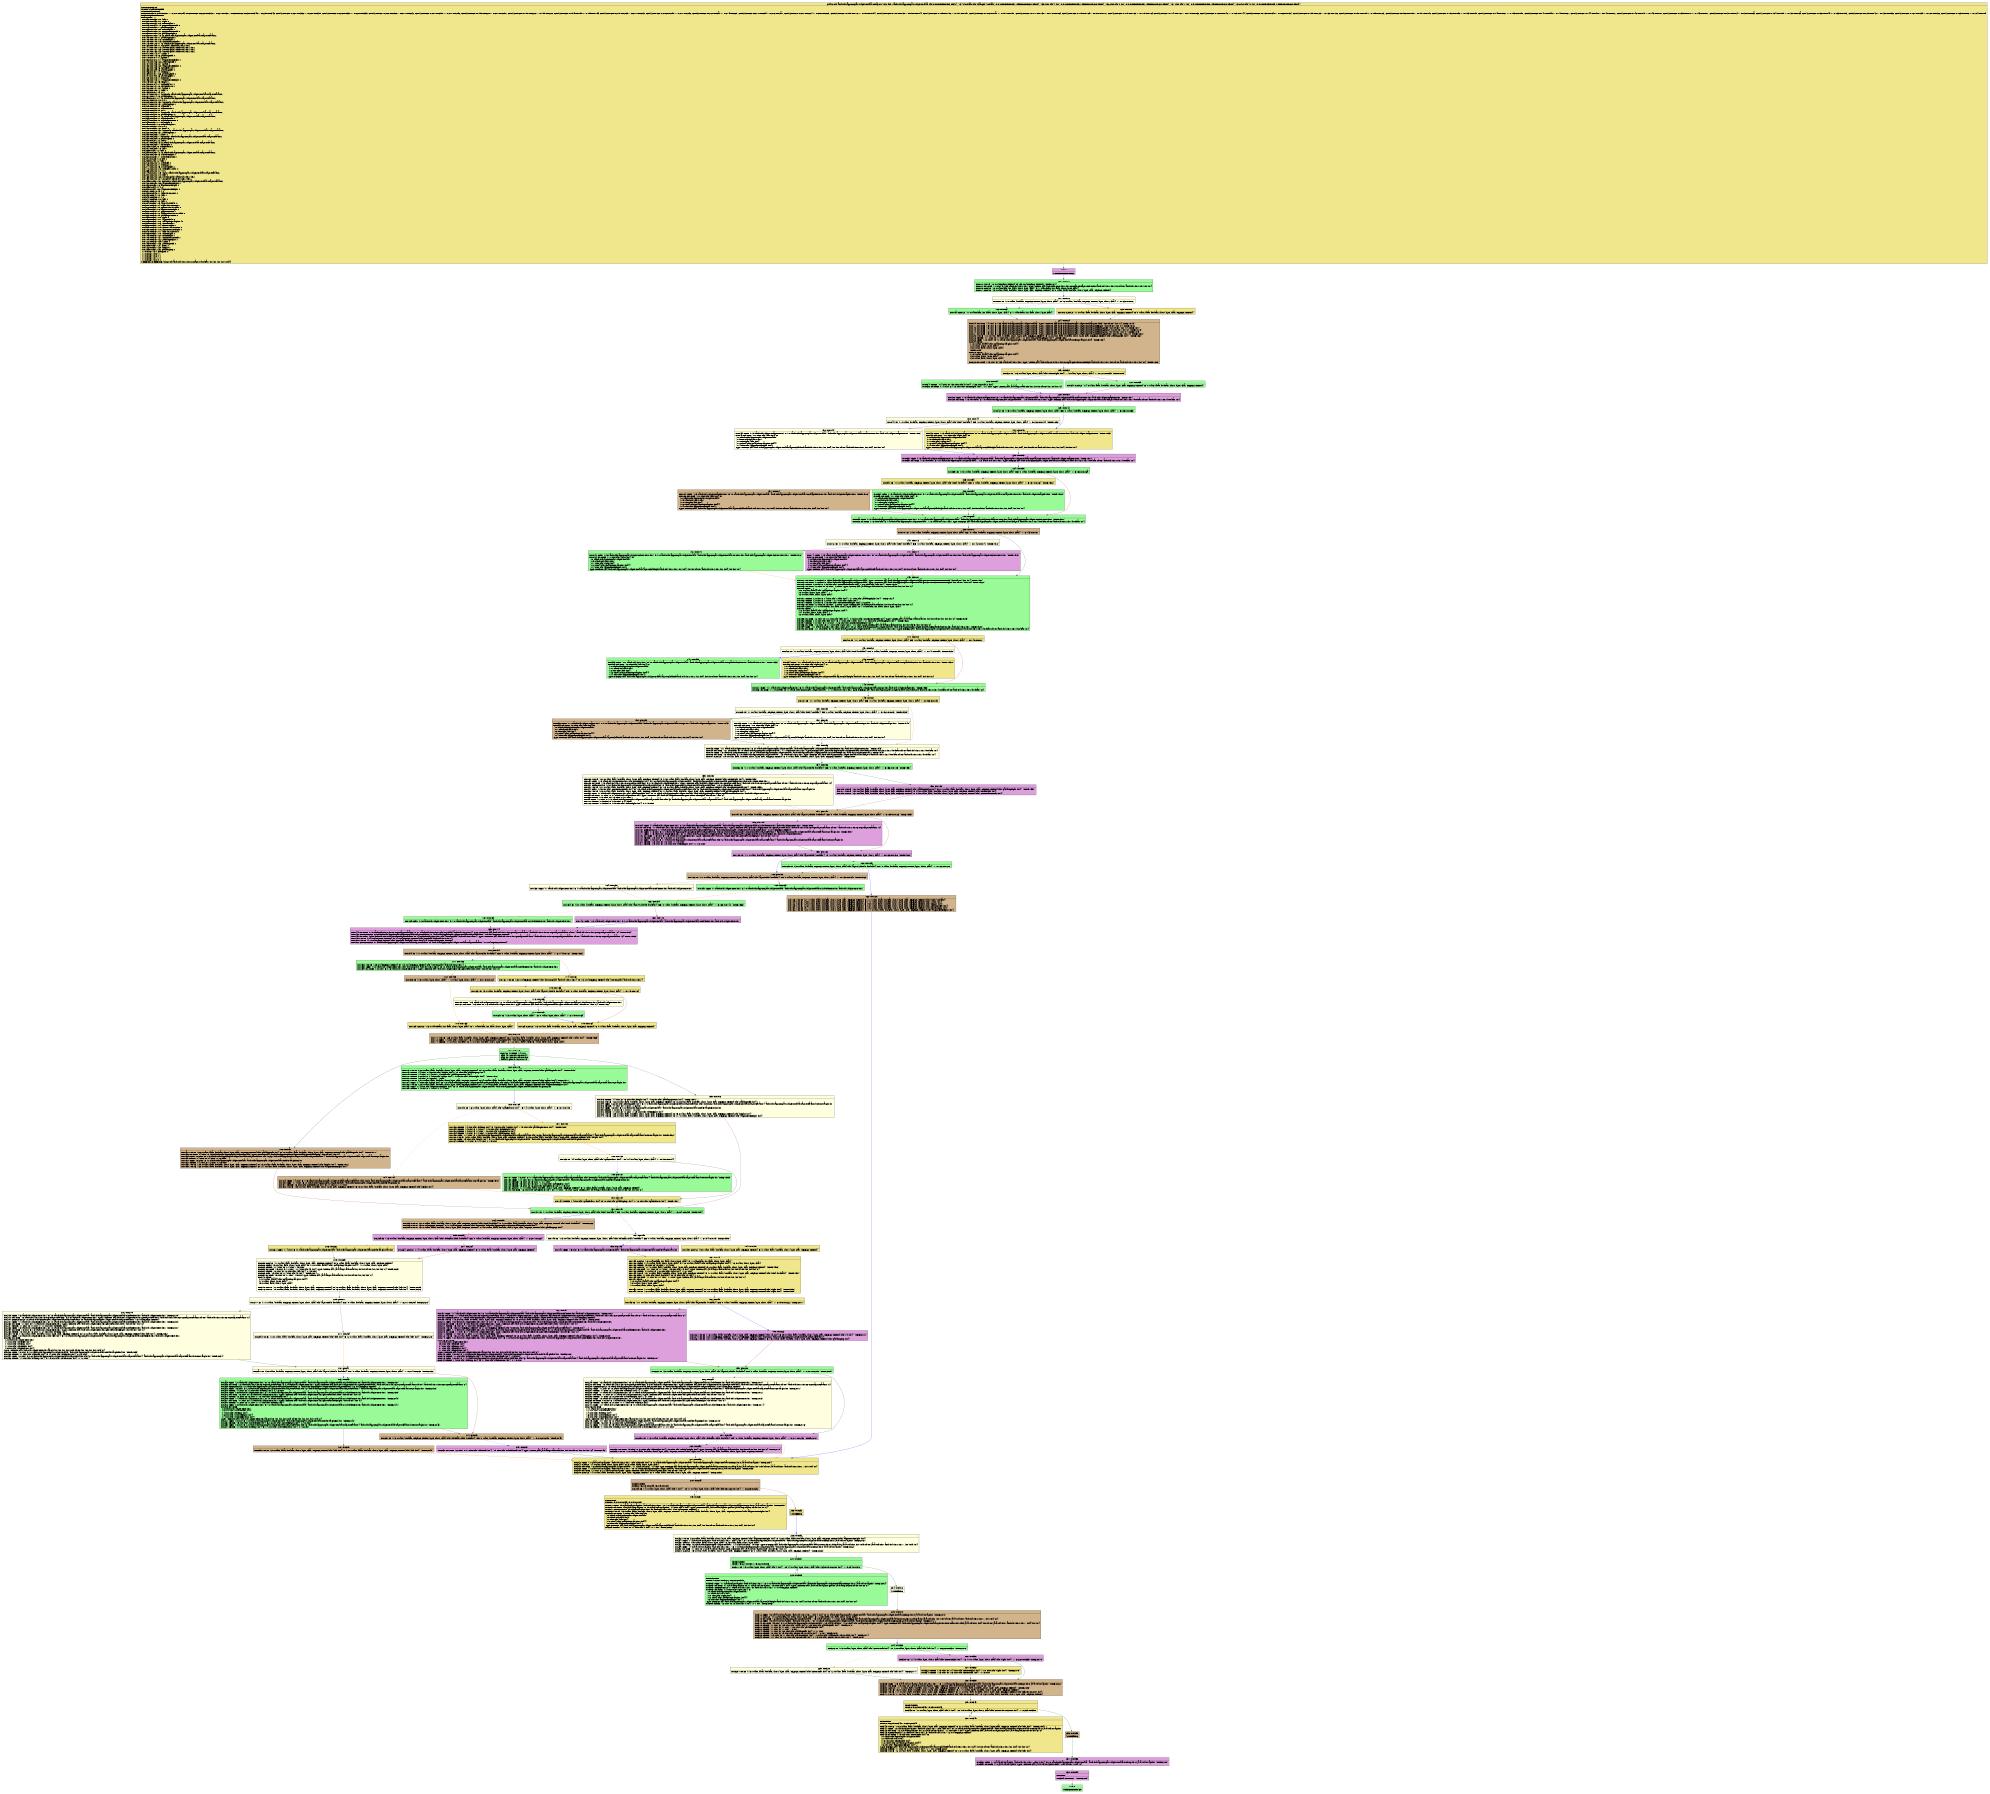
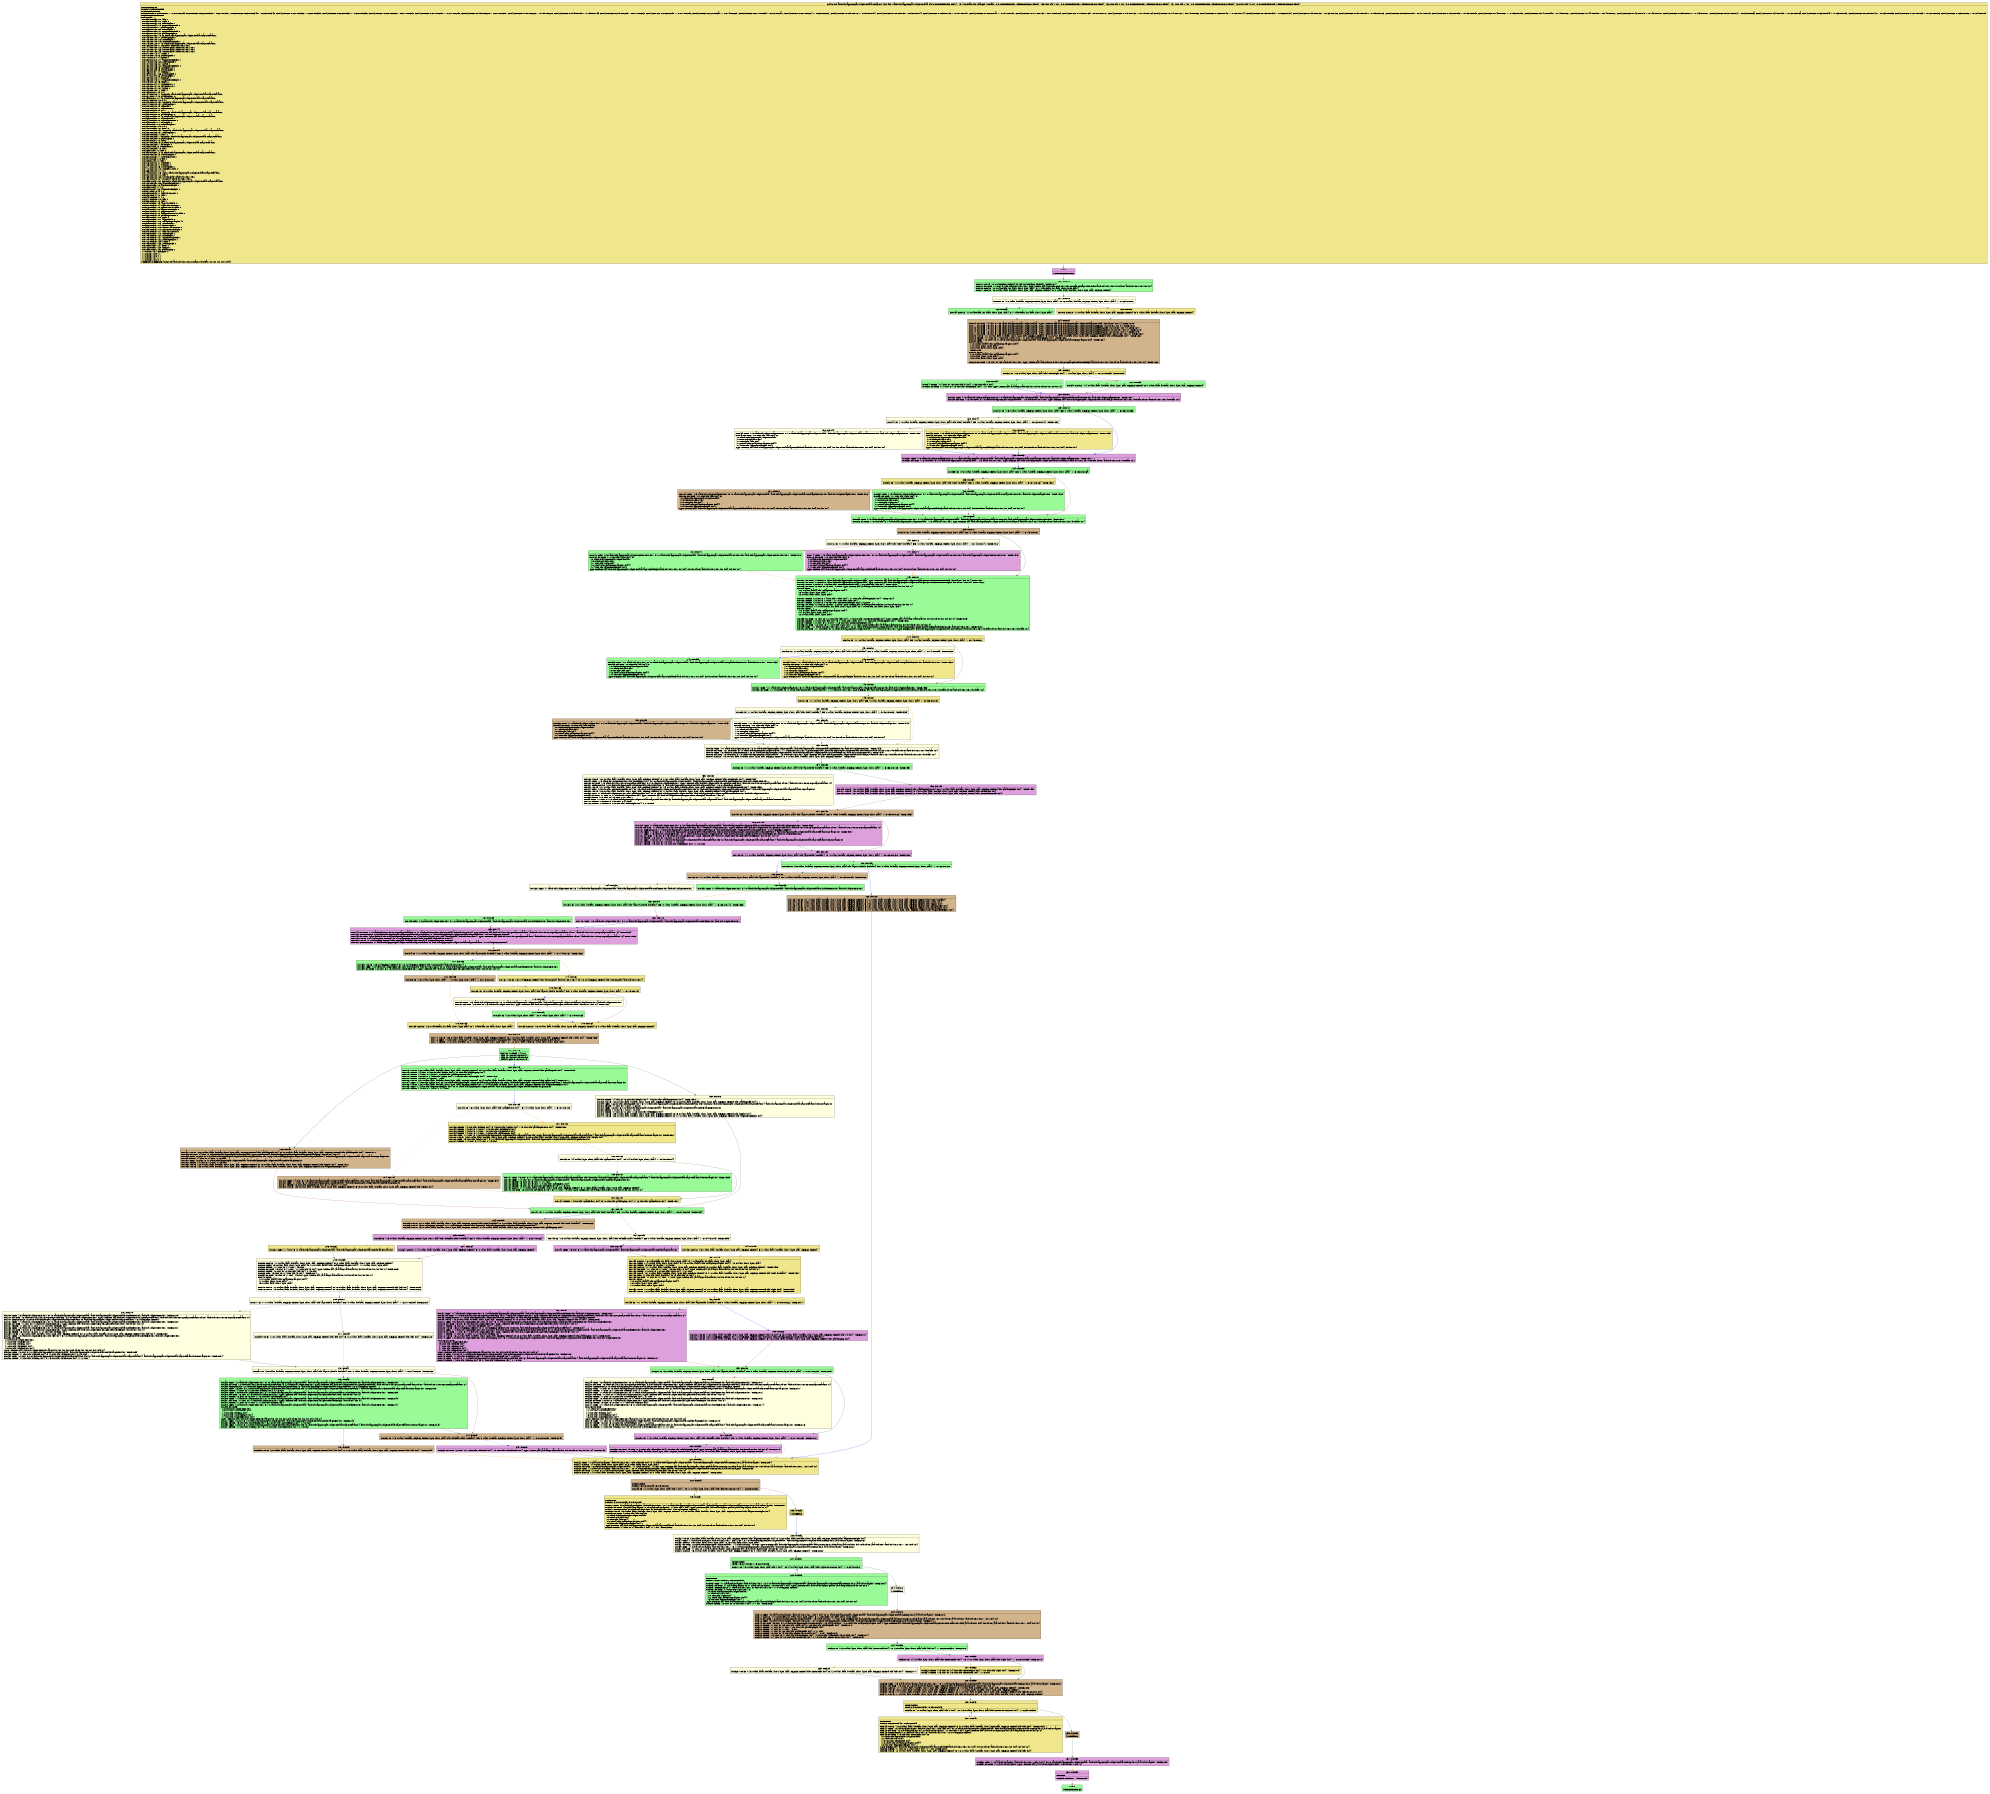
(1063, 421) -> (1116, 433)
(713, 1578) -> (712, 1578)
